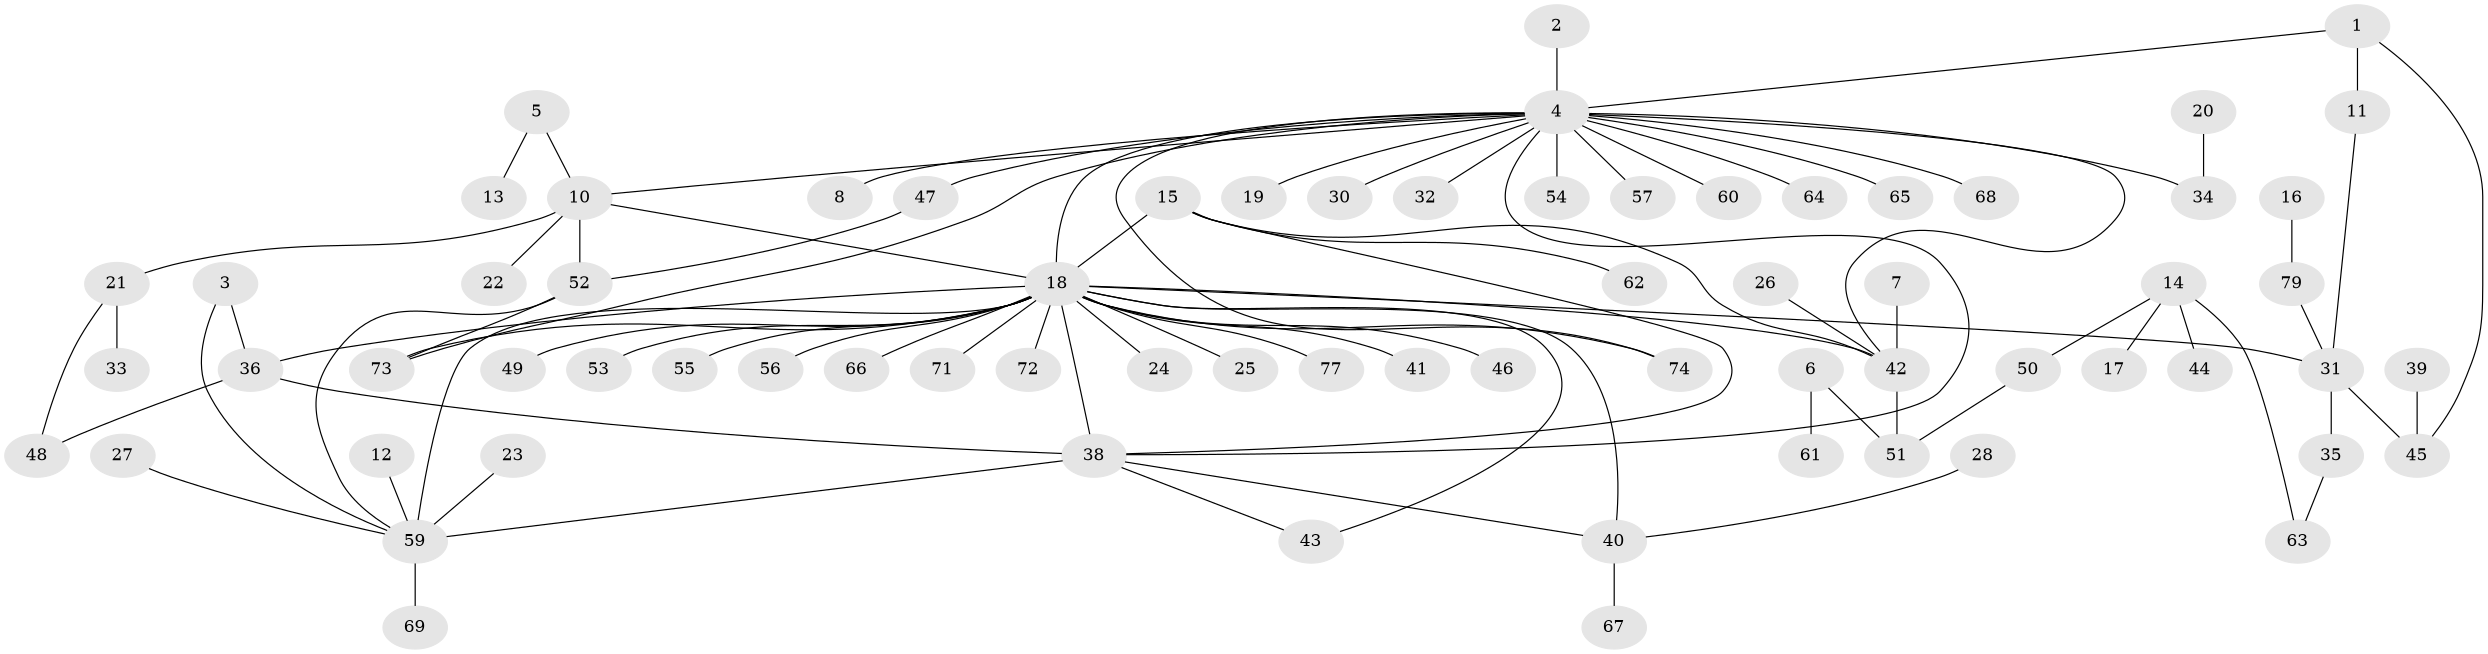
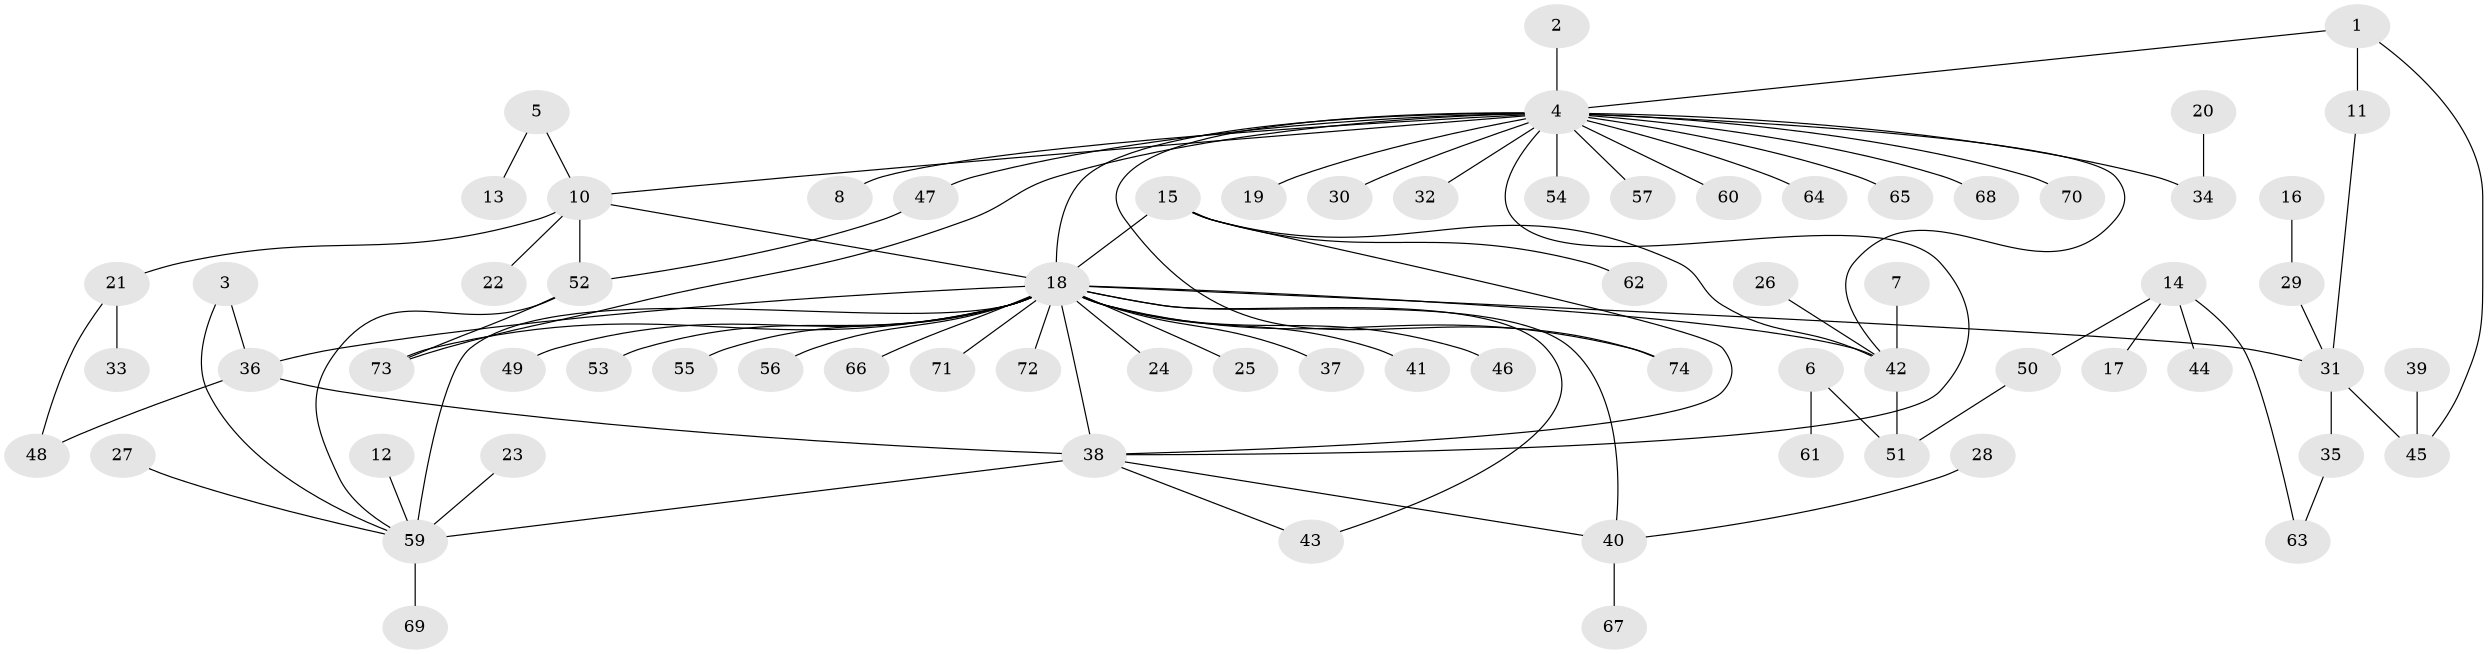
none -> (2072, 198)
(2292, 284) -> (2292, 284)
(1331, 370) -> (1331, 370)
